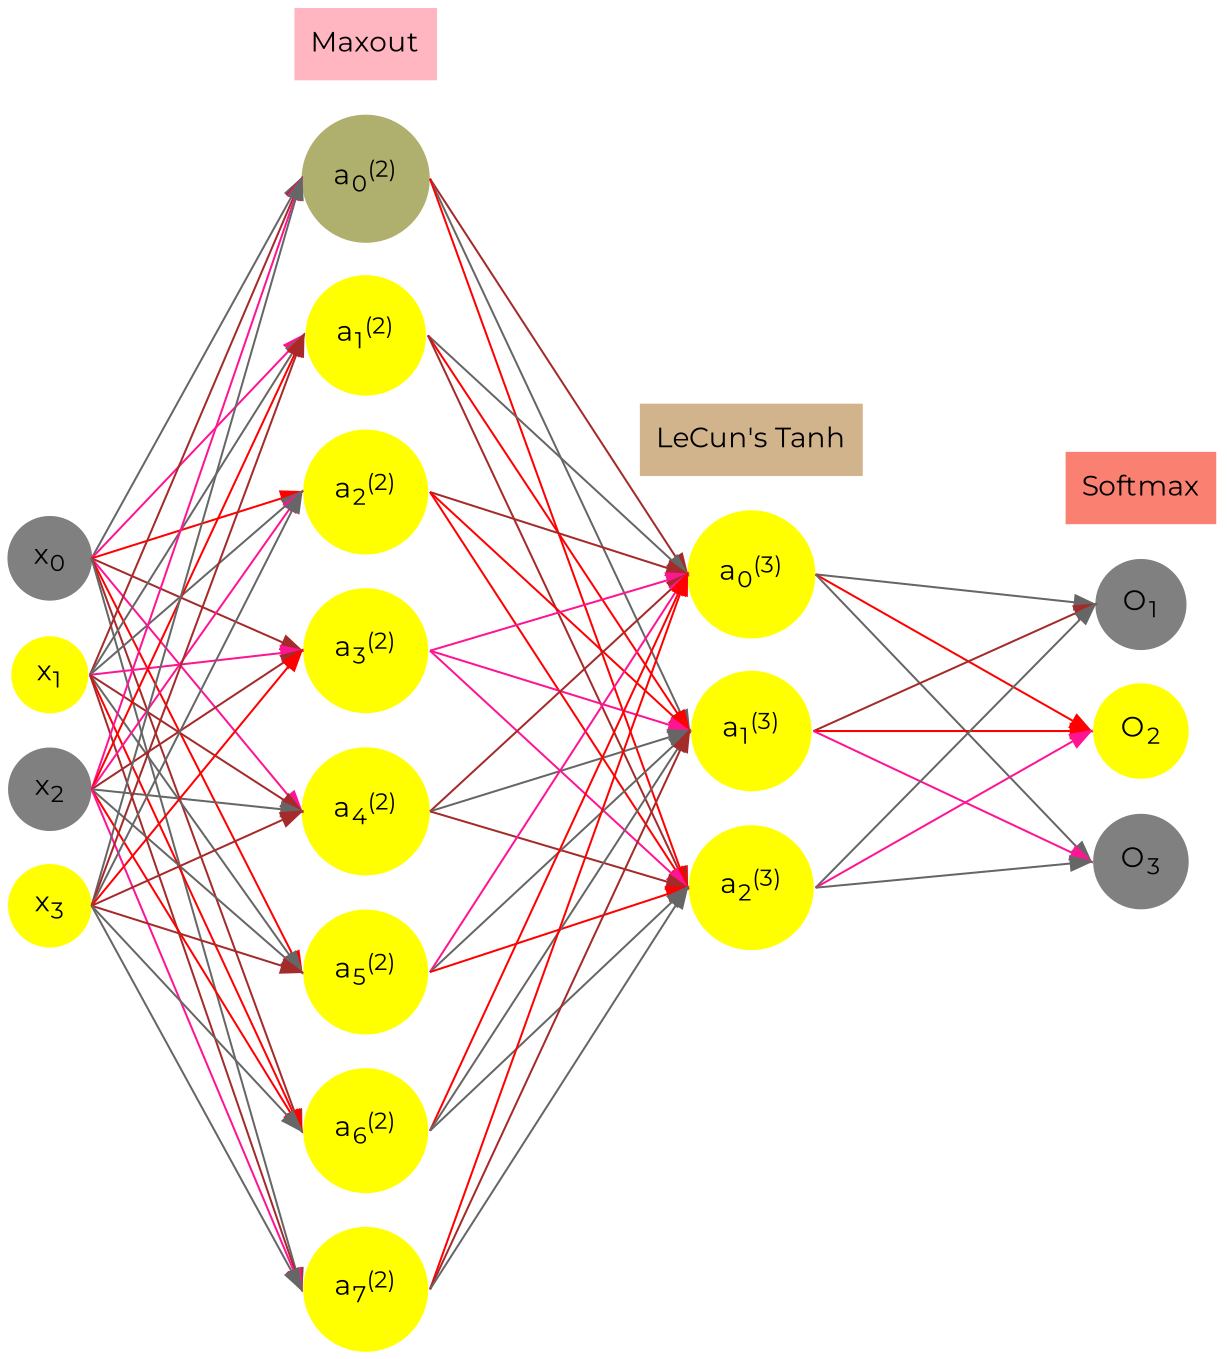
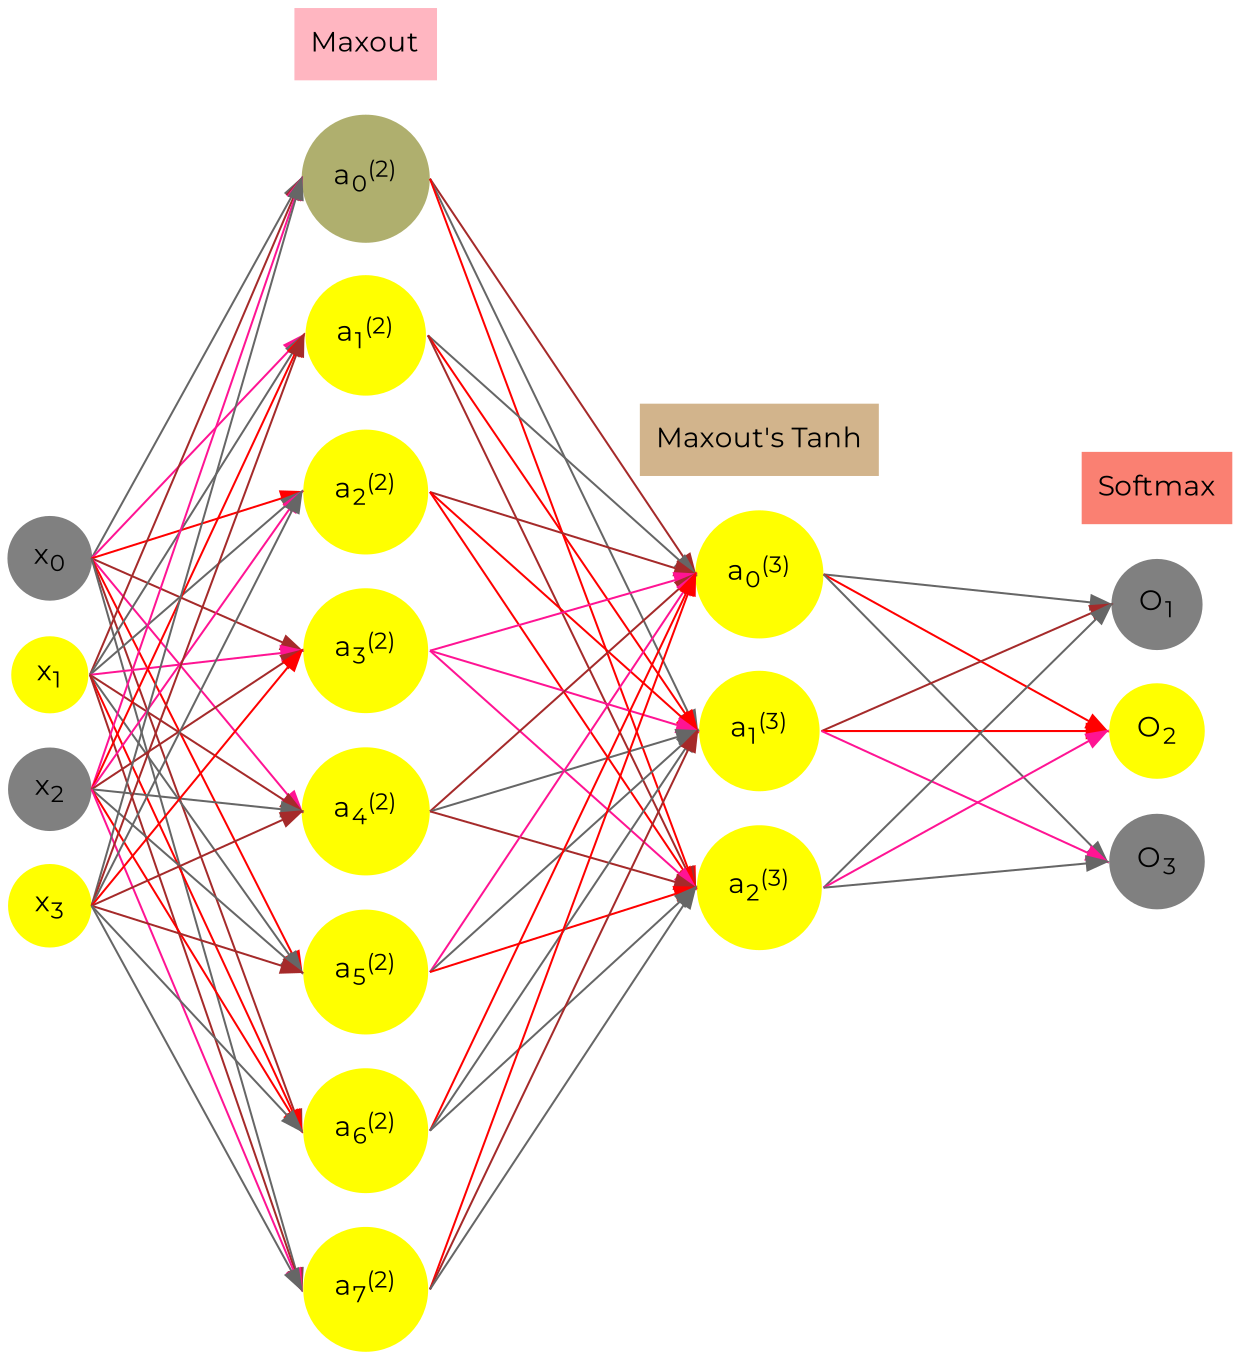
(751, 440) -> (759, 440)
